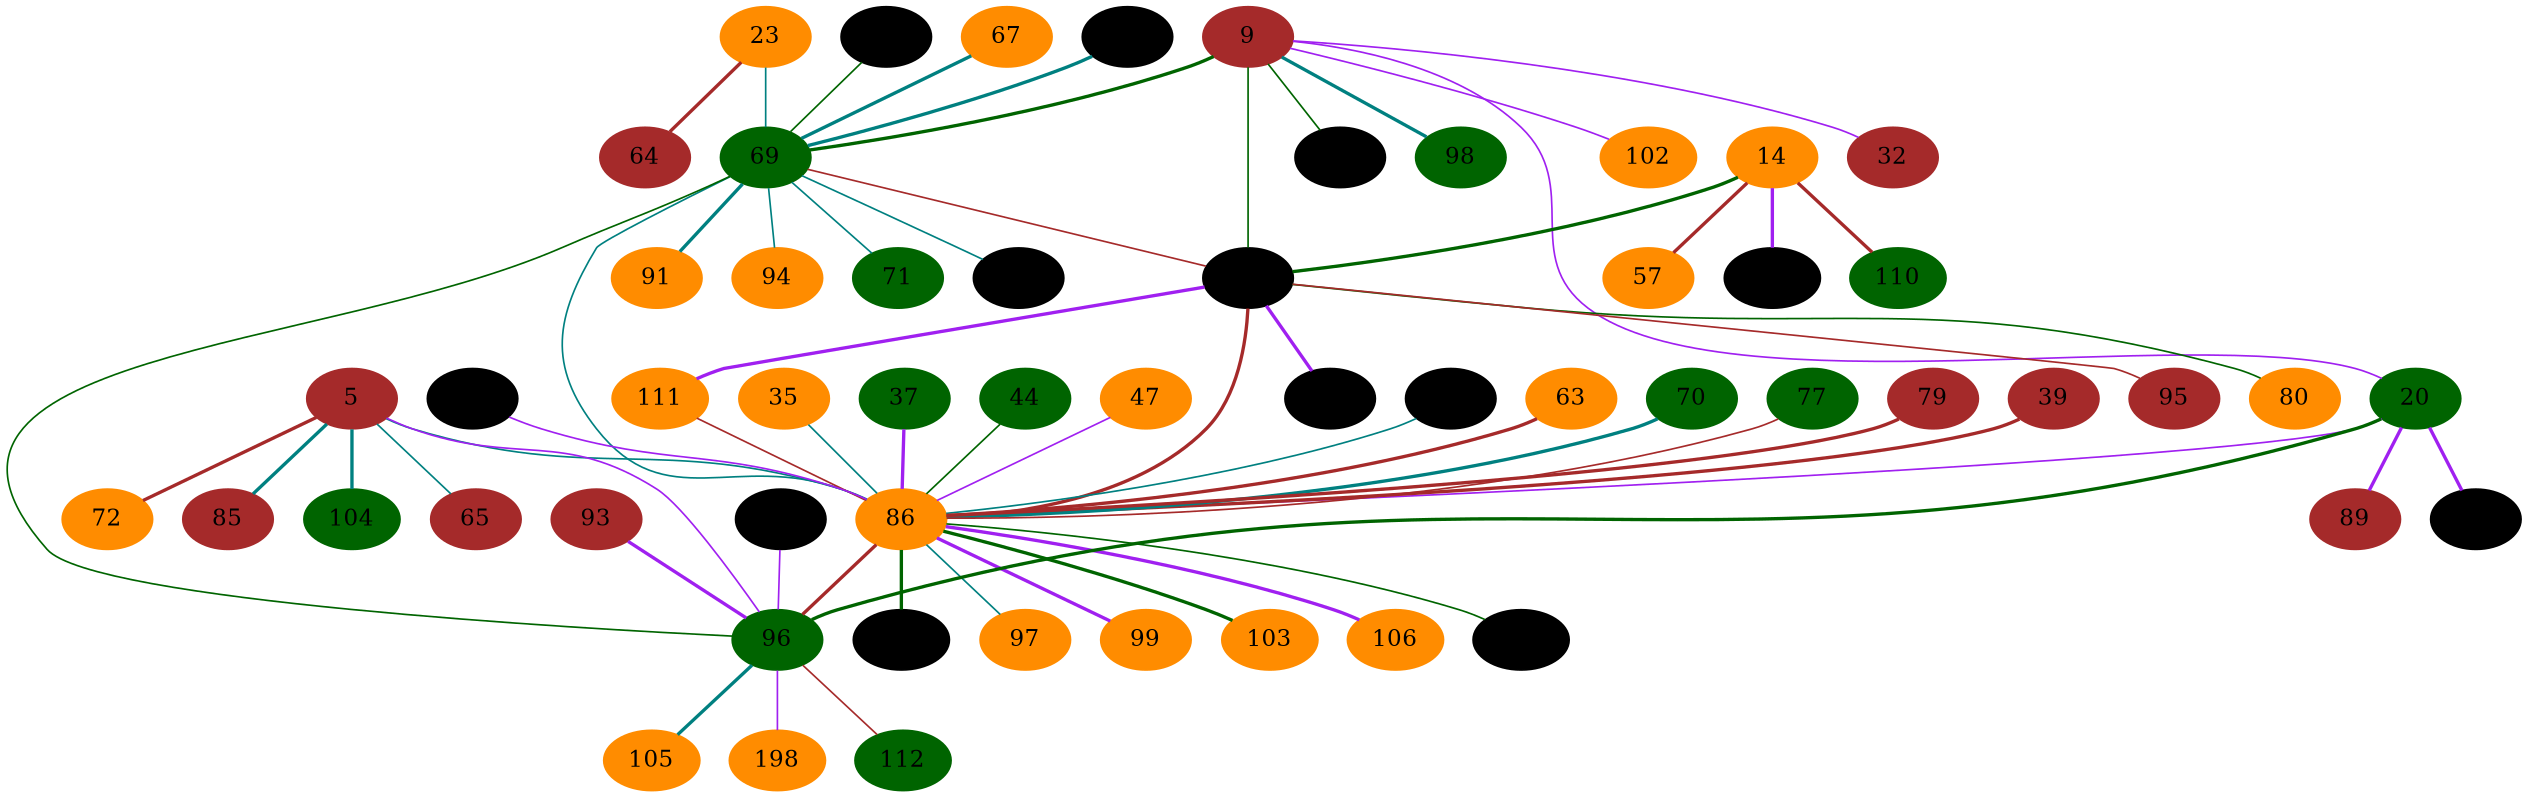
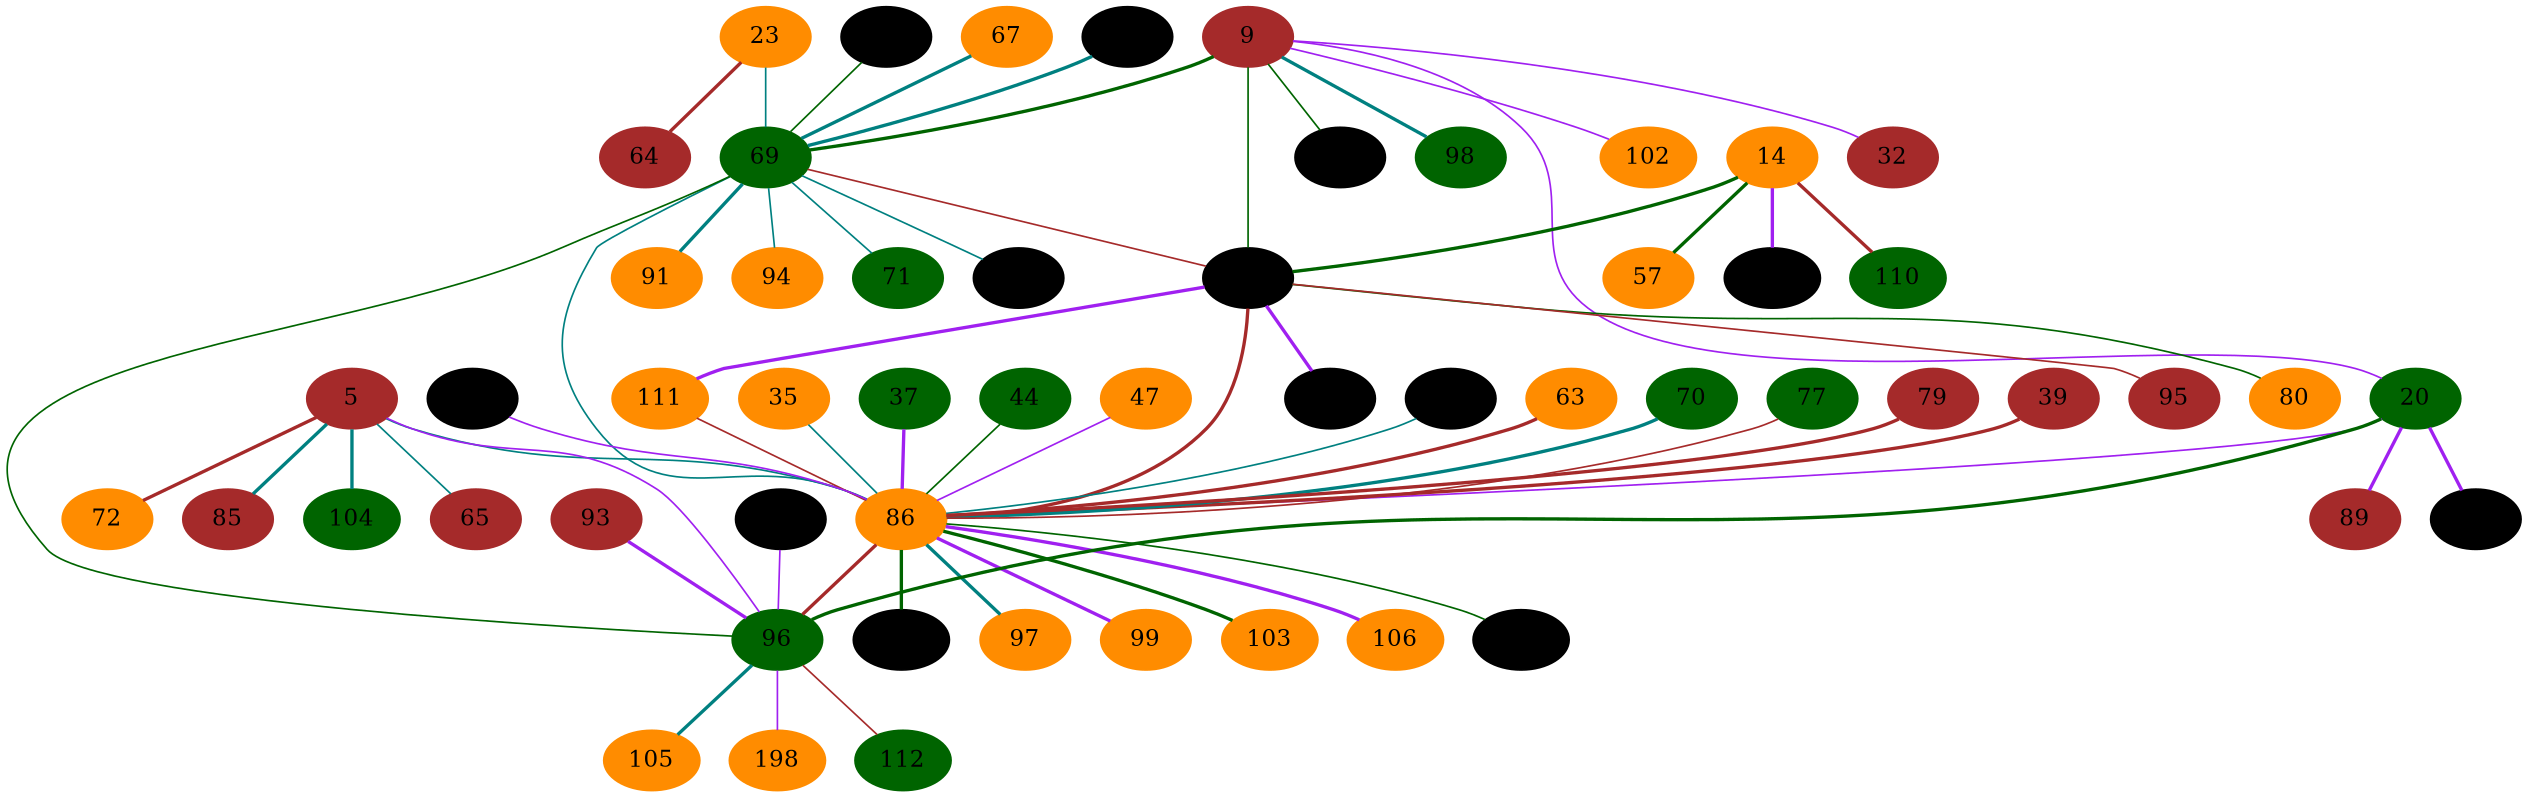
(1710, 218) -> (1710, 218)
(954, 571) -> (954, 571)
